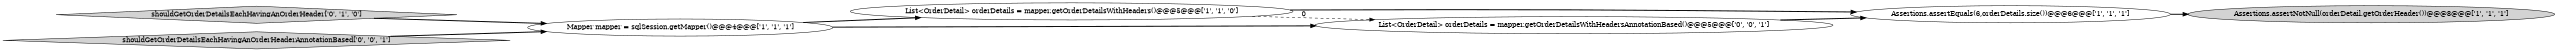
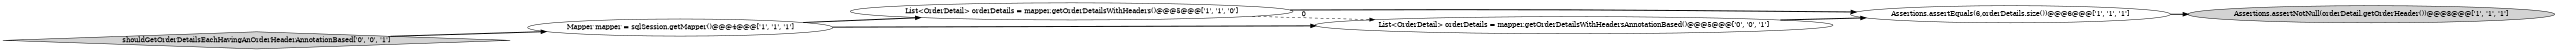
(257, 15) -> none
